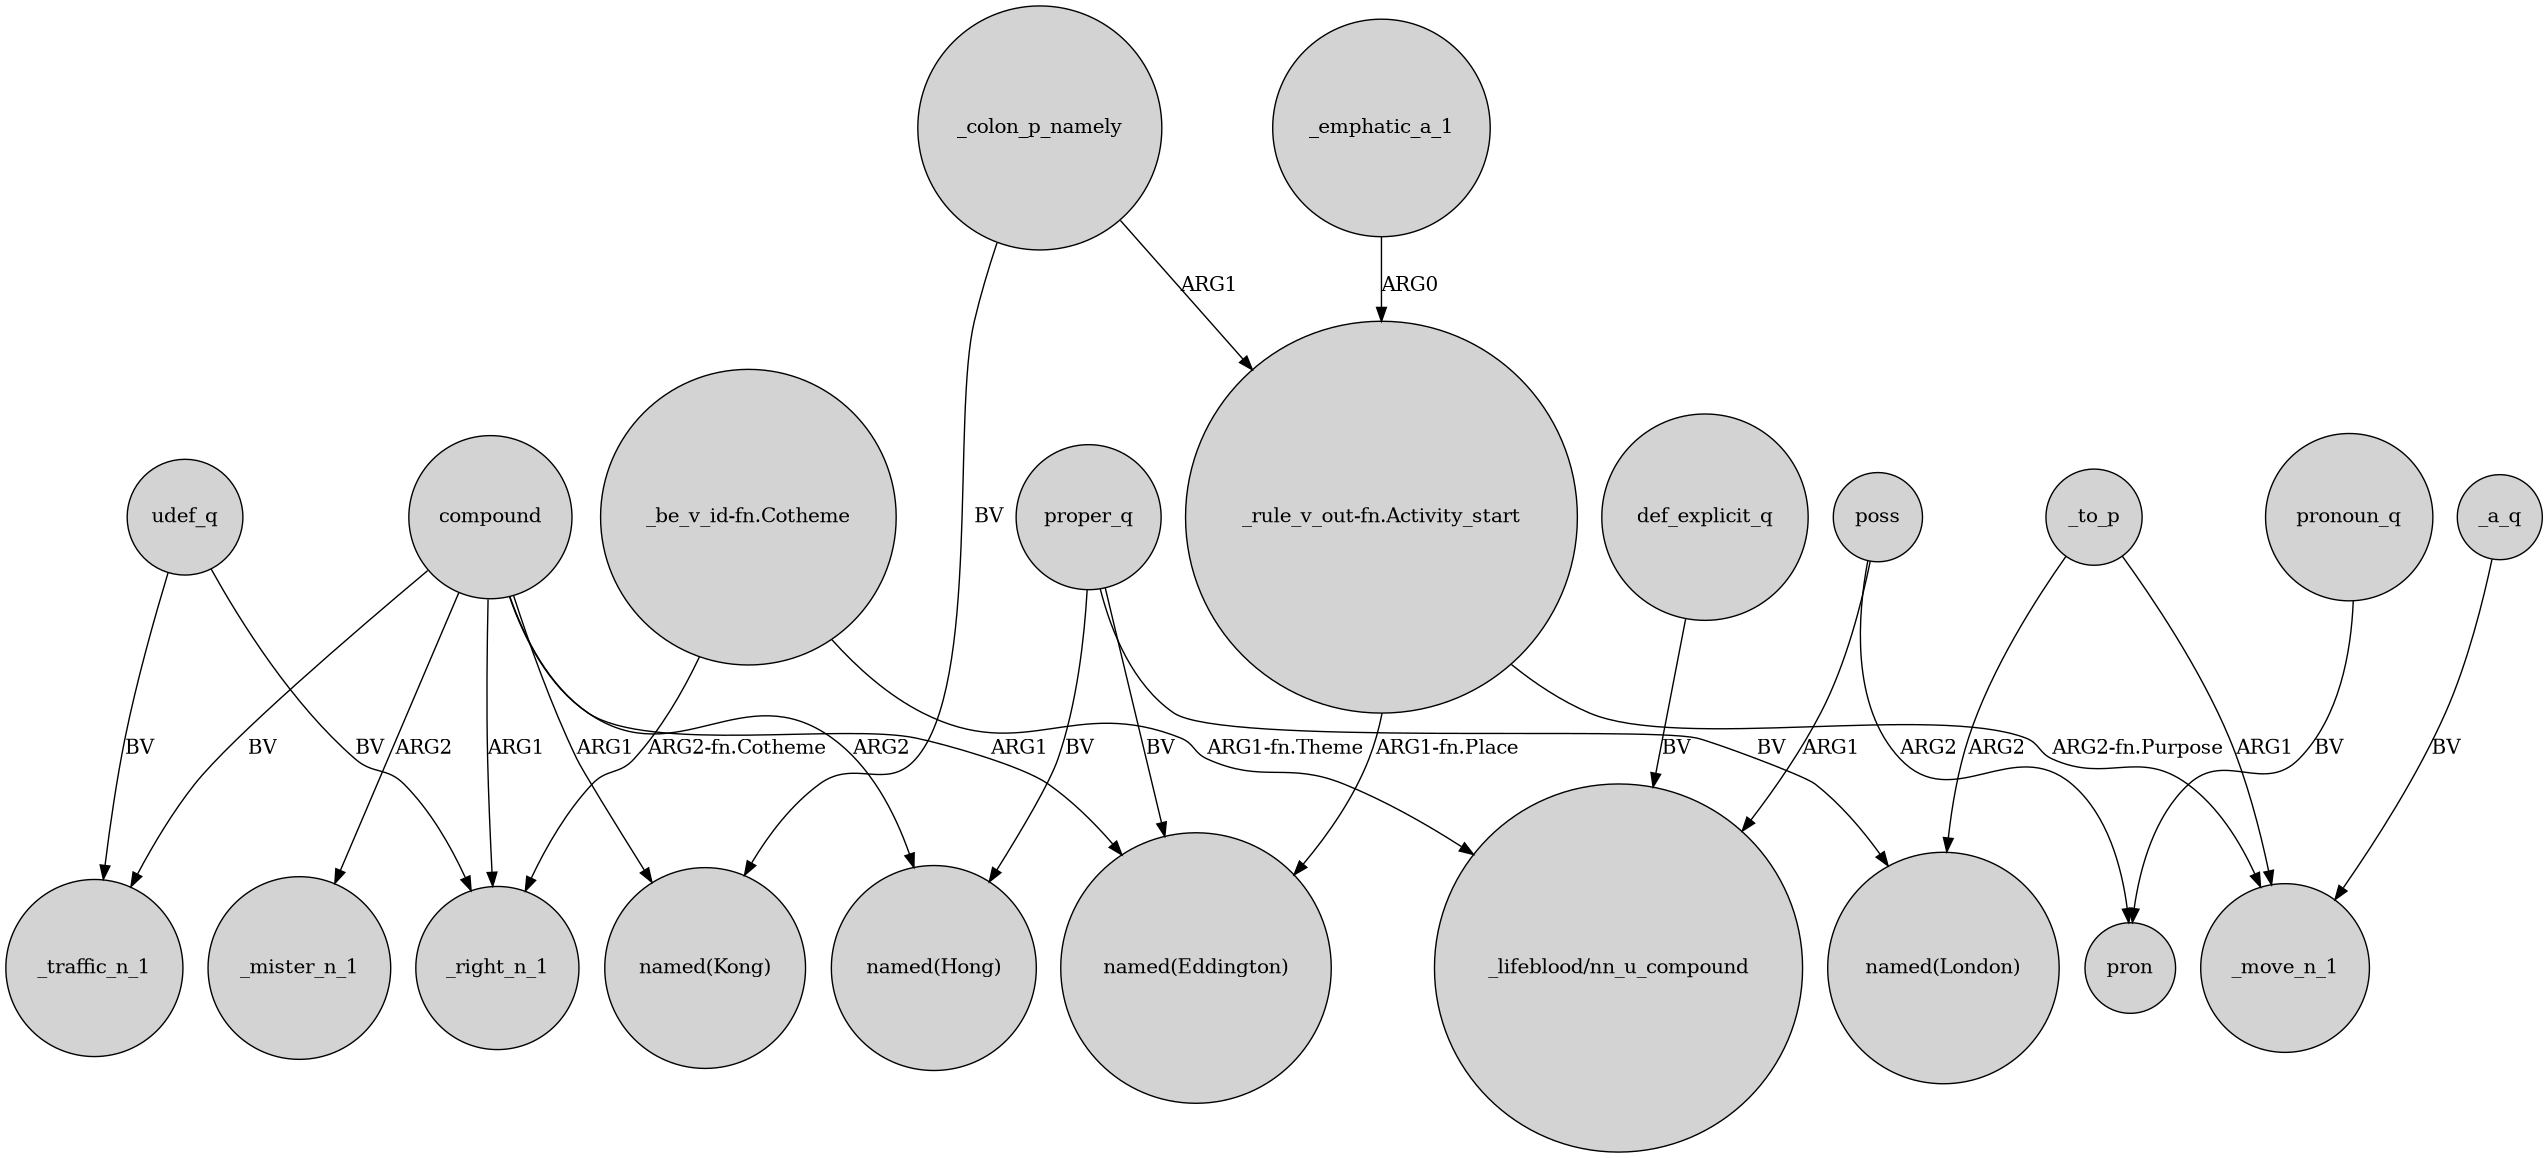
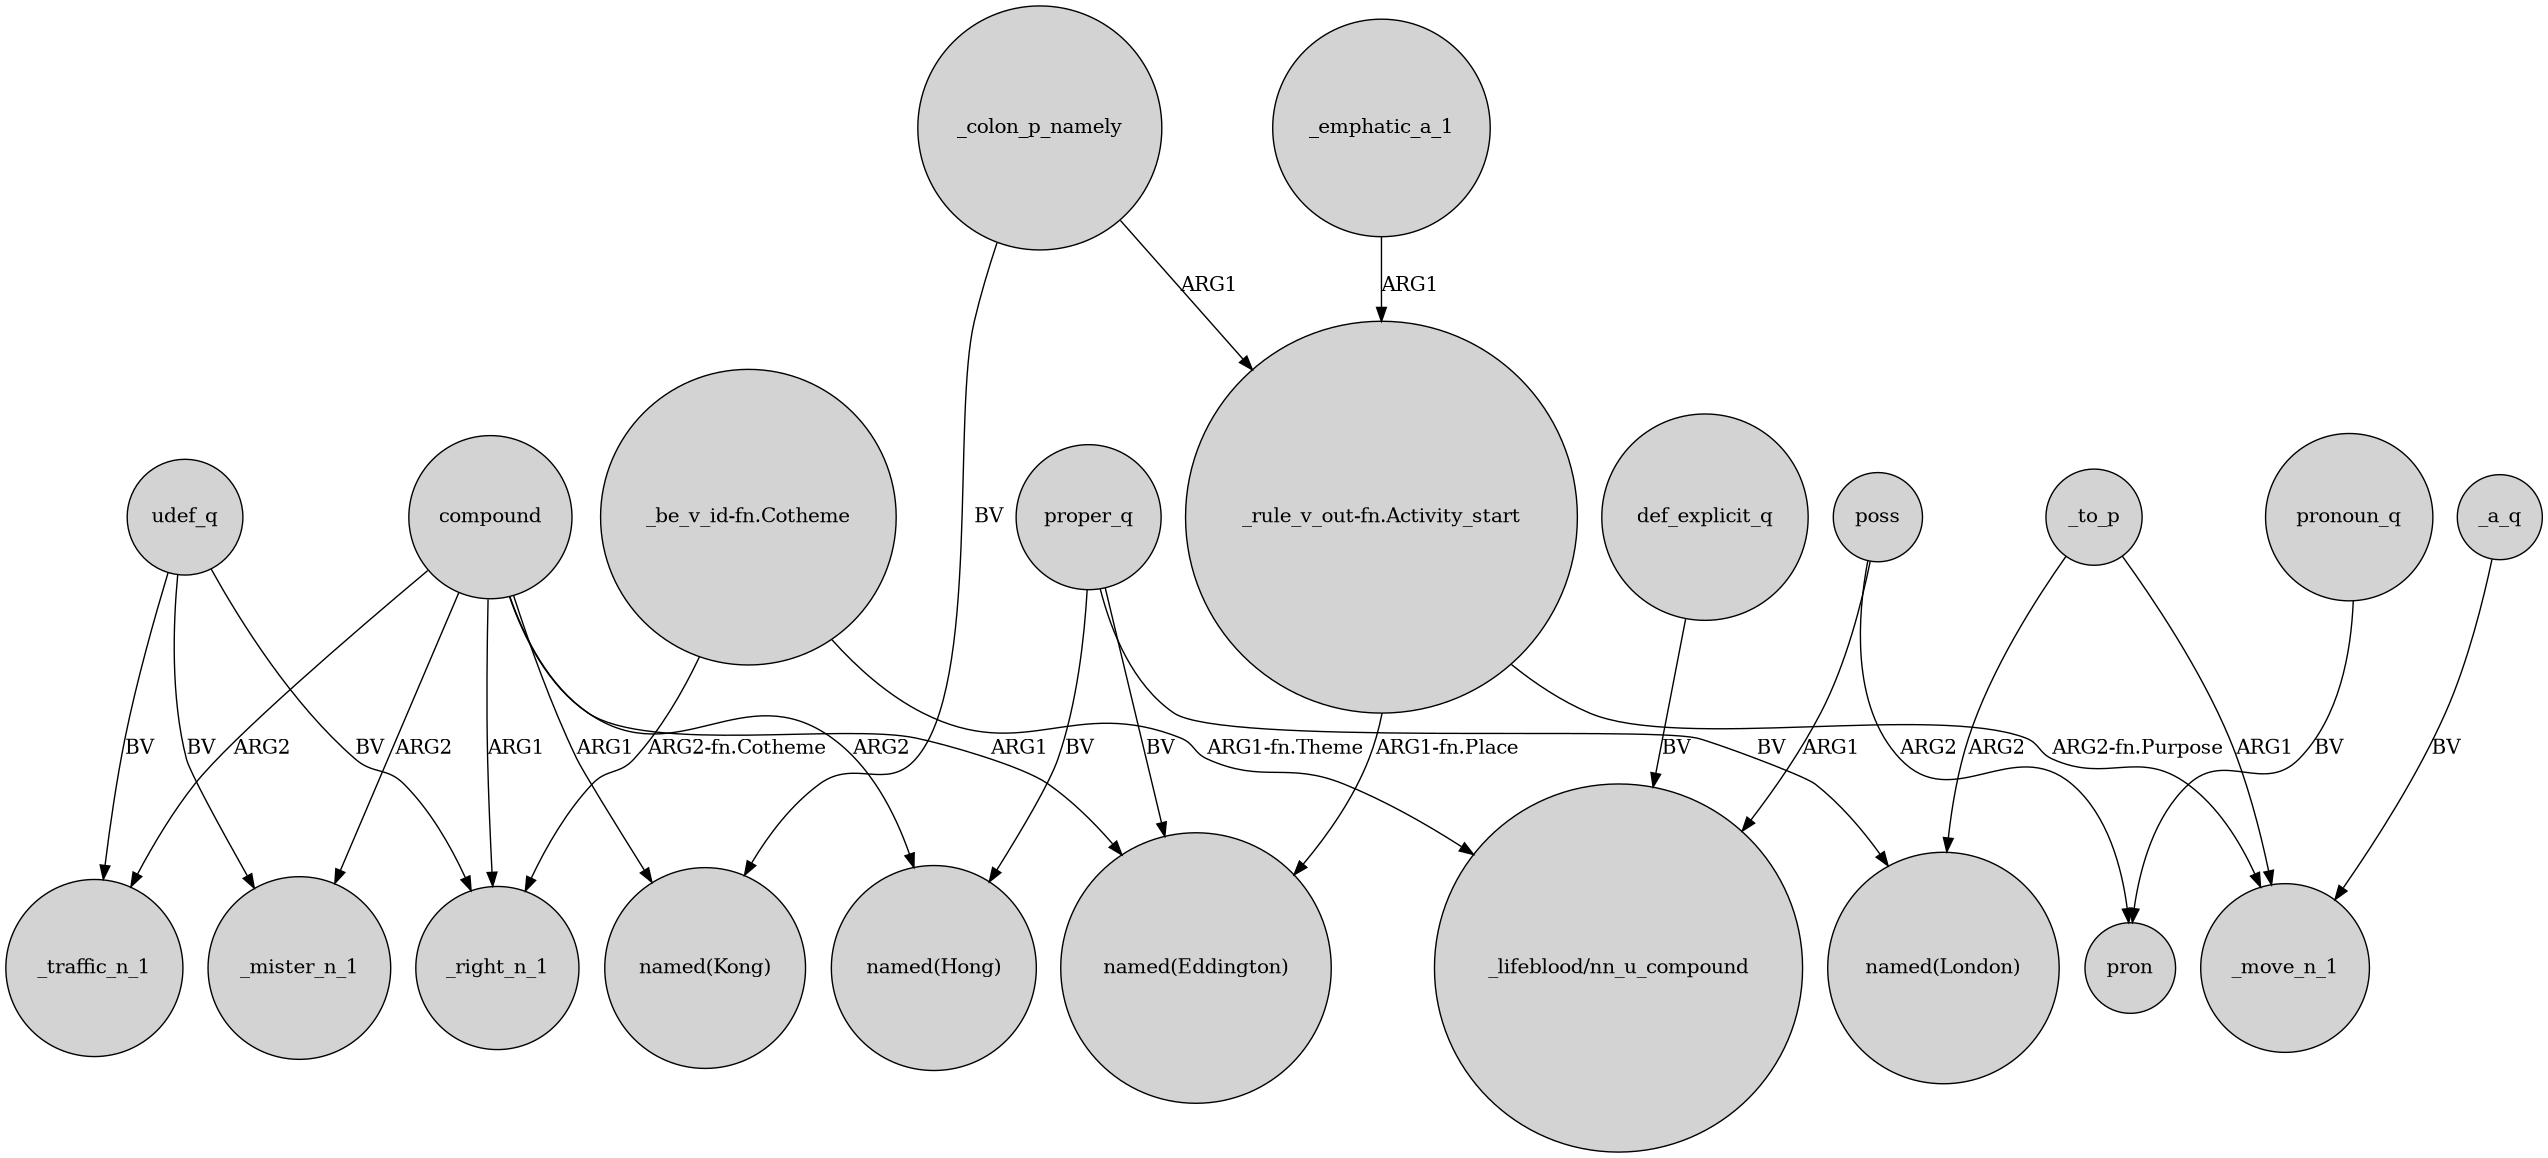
(1410, 286) -> (1410, 286)
none -> (181, 733)
(262, 748) -> (262, 748)
